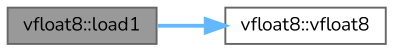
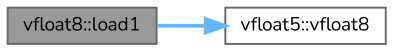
(306, 26) -> (306, 26)
